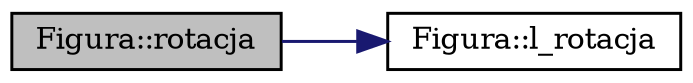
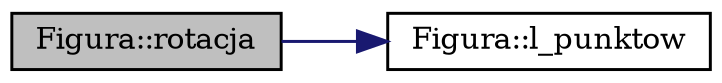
(534, 41) -> (549, 41)
